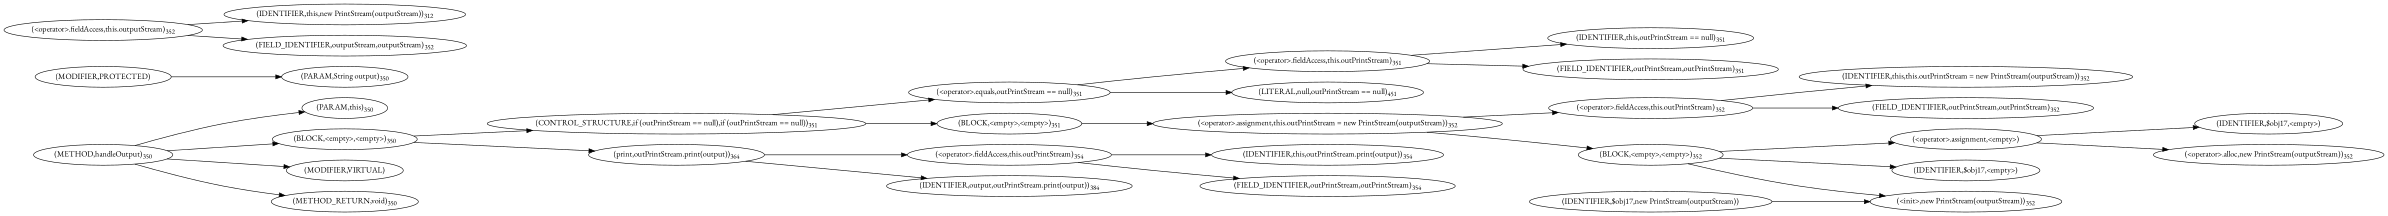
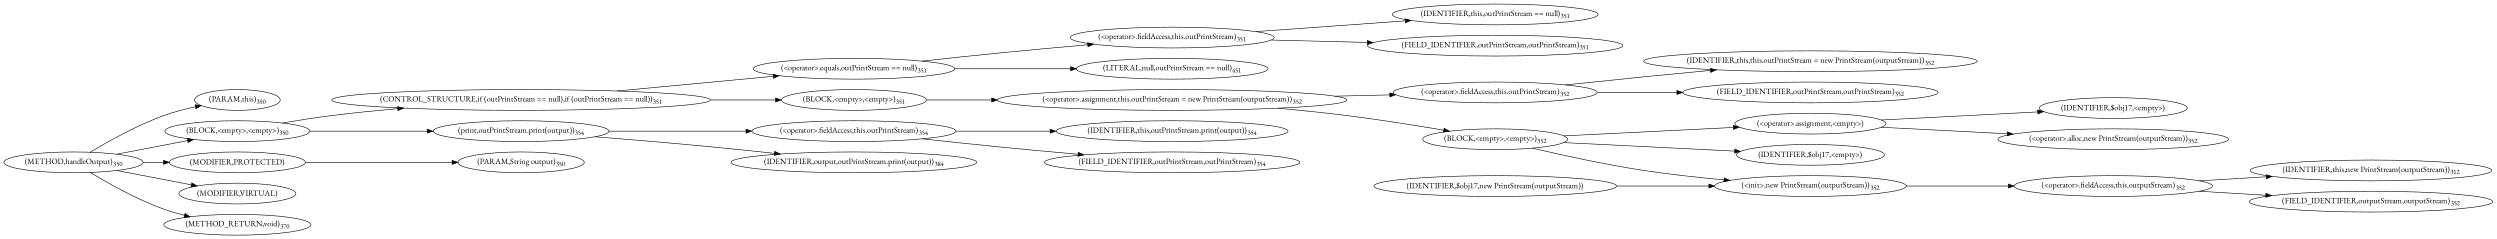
(735, 154) -> (579, 130)
none -> (153, 162)
none -> (1957, 186)
(392, 201) -> (285, 224)
